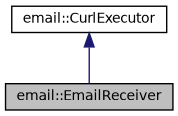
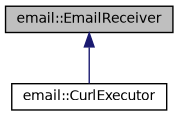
(89, 65) -> (89, 65)
